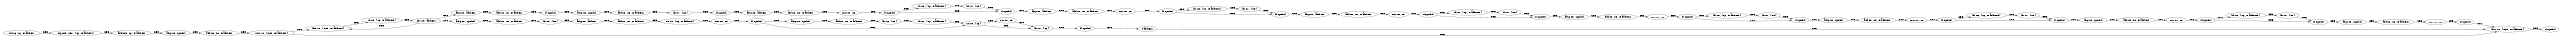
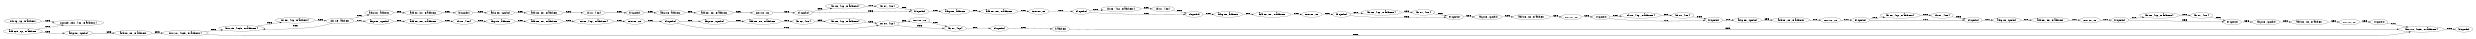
(1814, 28) -> (1728, 28)
(106, 33) -> (49, 27)
